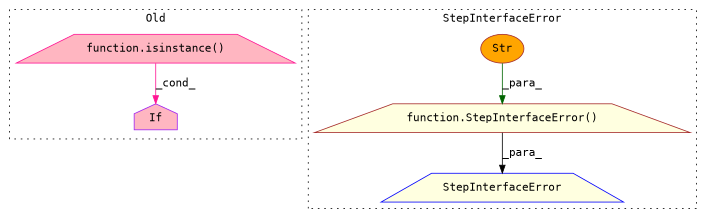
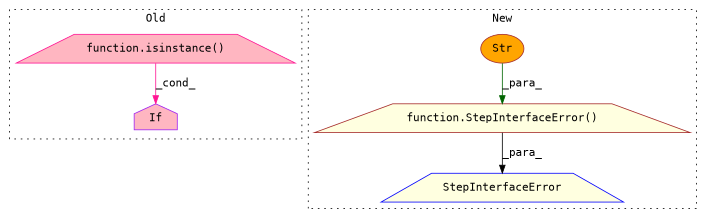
(502, 19) -> (502, 19)
